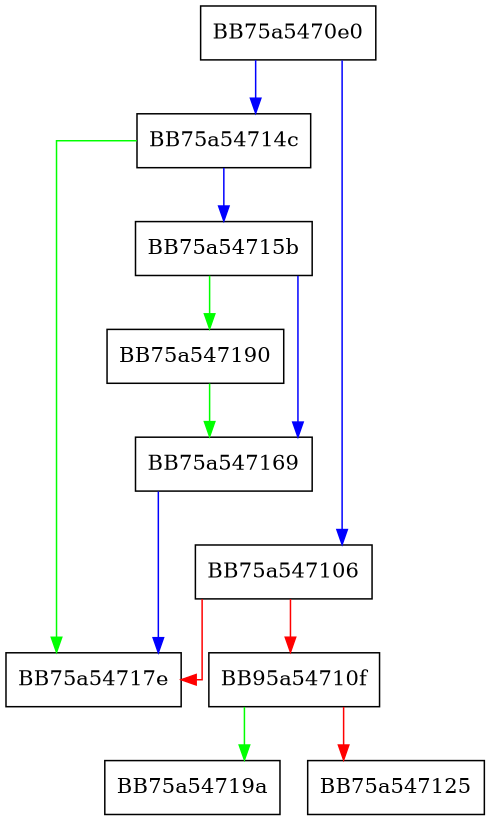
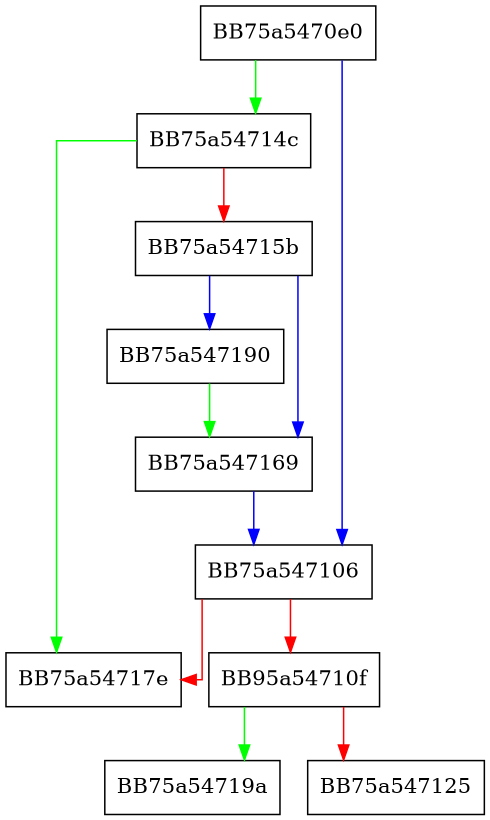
(256, 79) -> (256, 79)
(224, 187) -> (224, 187)
(210, 295) -> (210, 295)
(158, 565) -> (254, 510)
